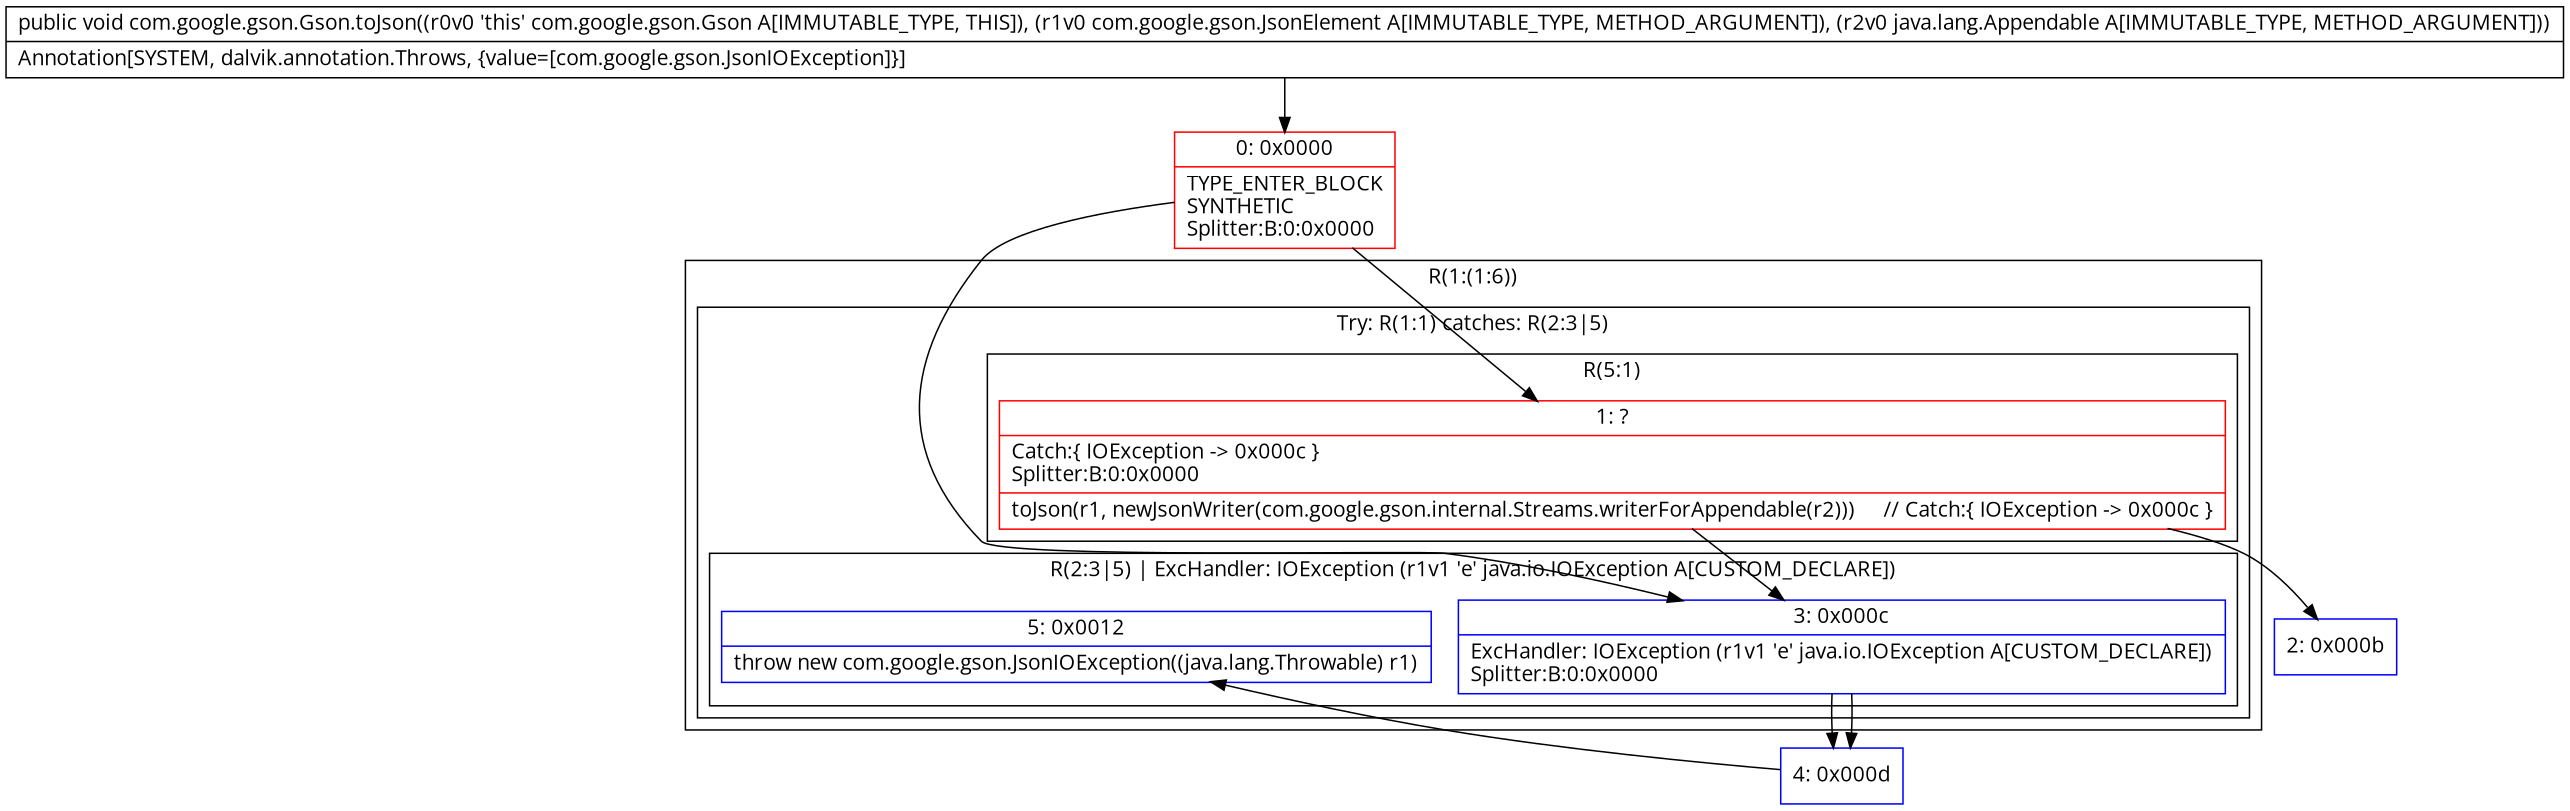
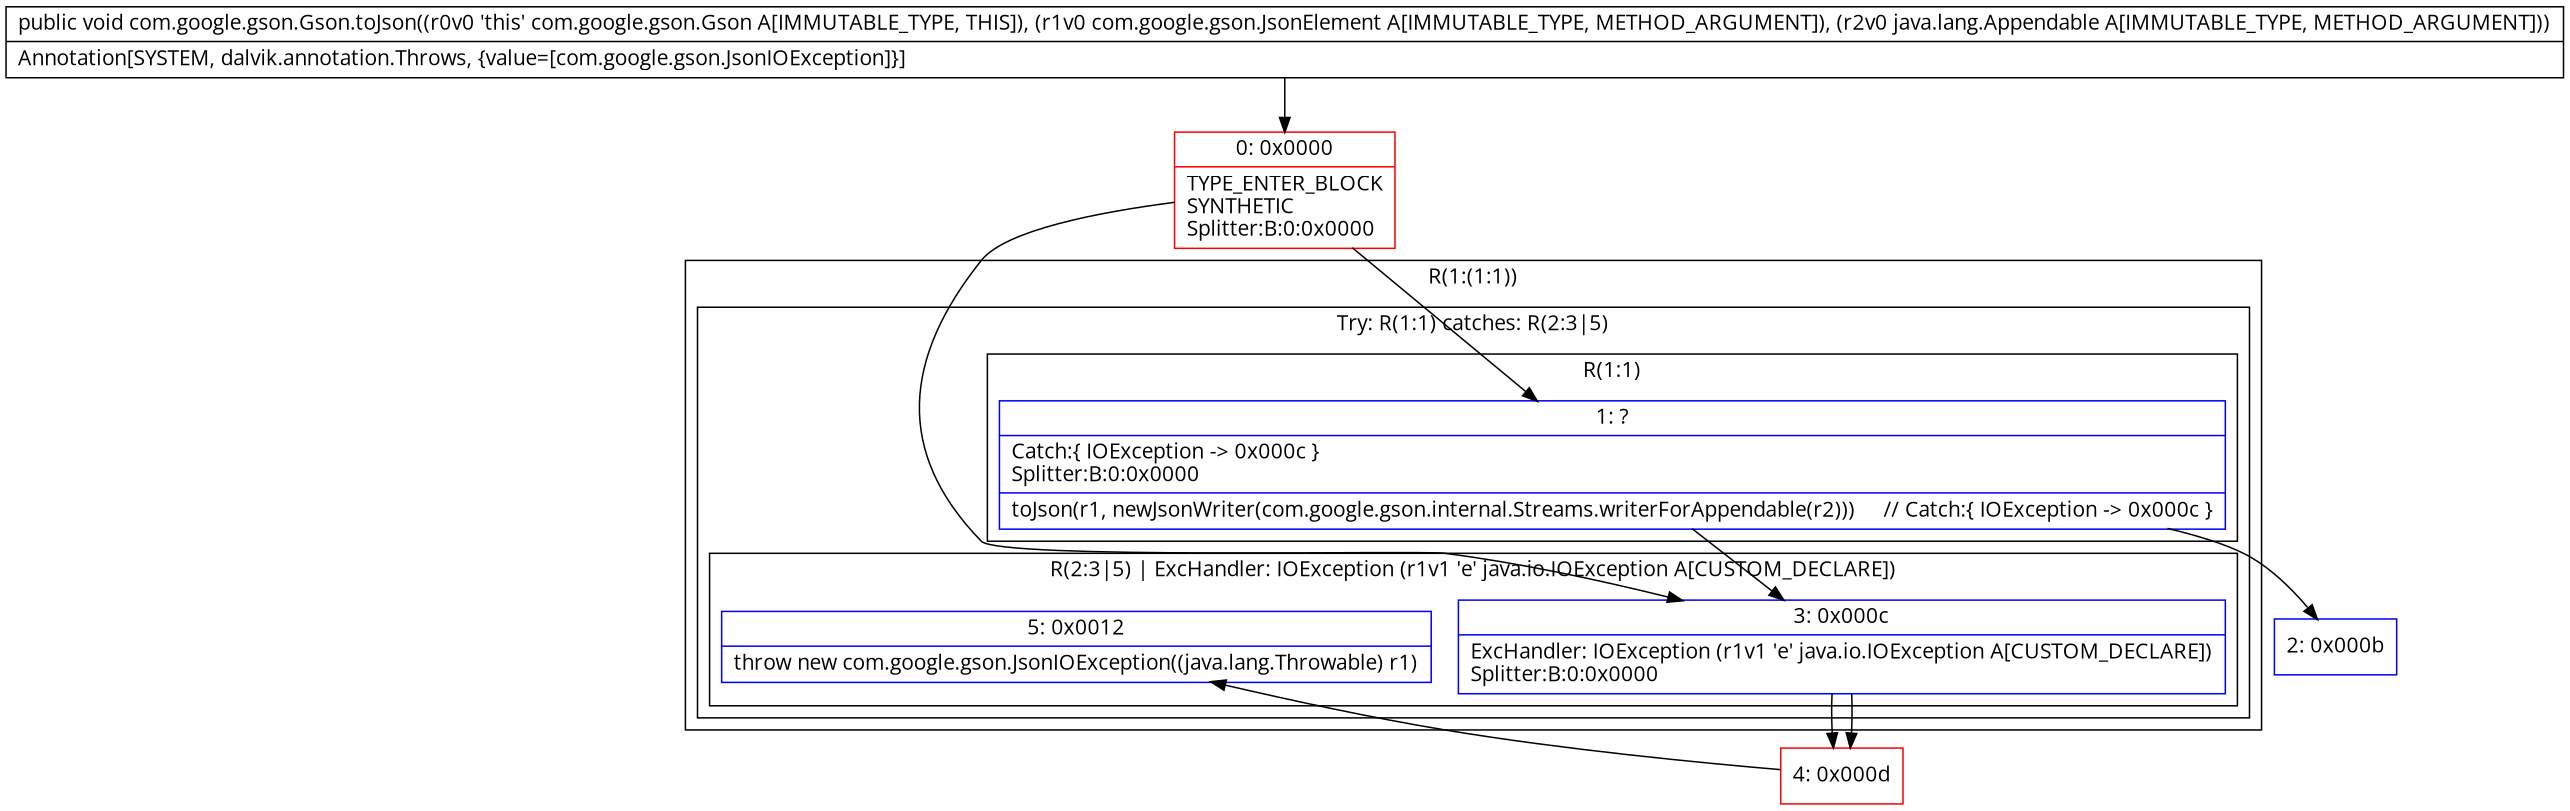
(1473, 278) -> (1473, 278)
(1612, 371) -> (1612, 371)
(1612, 465) -> (1612, 465)
(1842, 776) -> (1842, 776)
